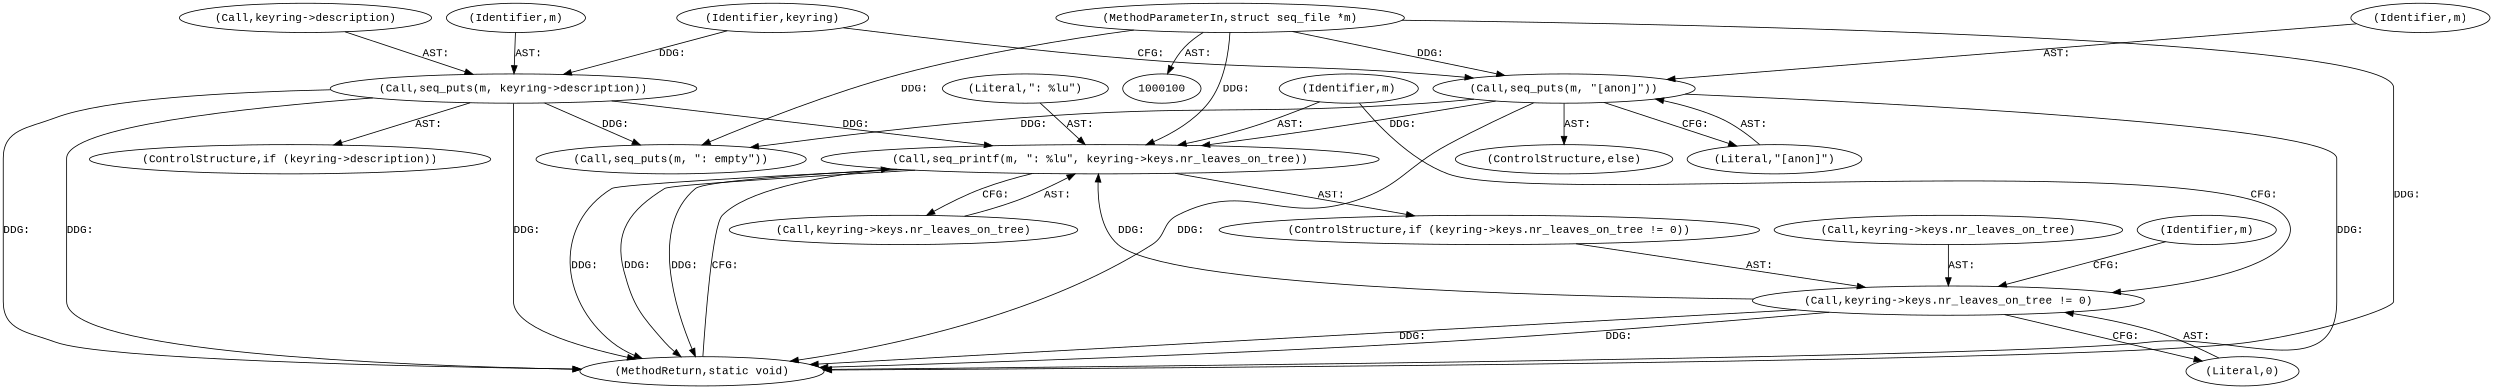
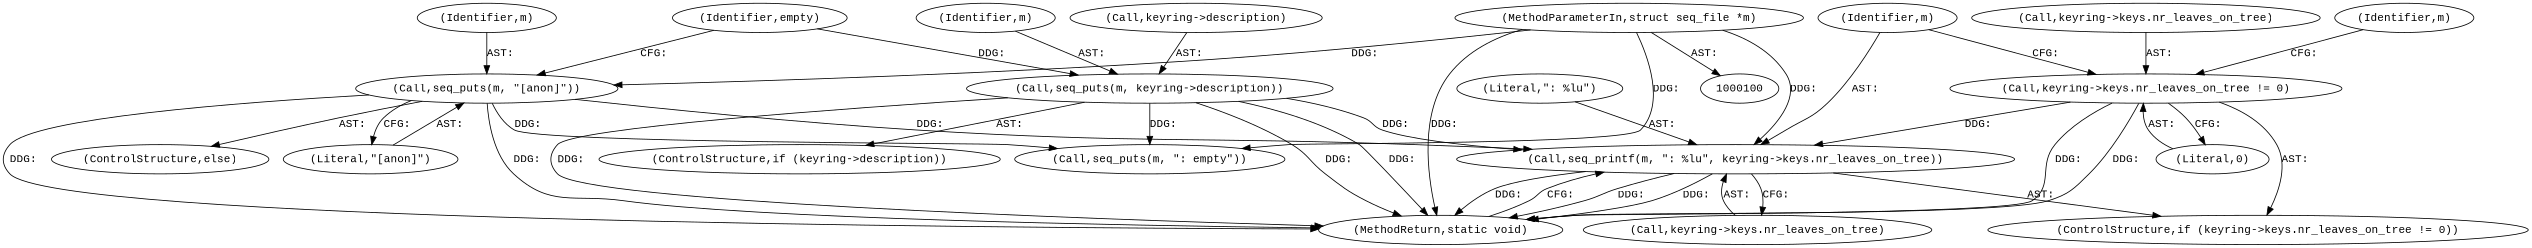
(773, 18) -> (760, 18)
(1717, 265) -> (2275, 142)
